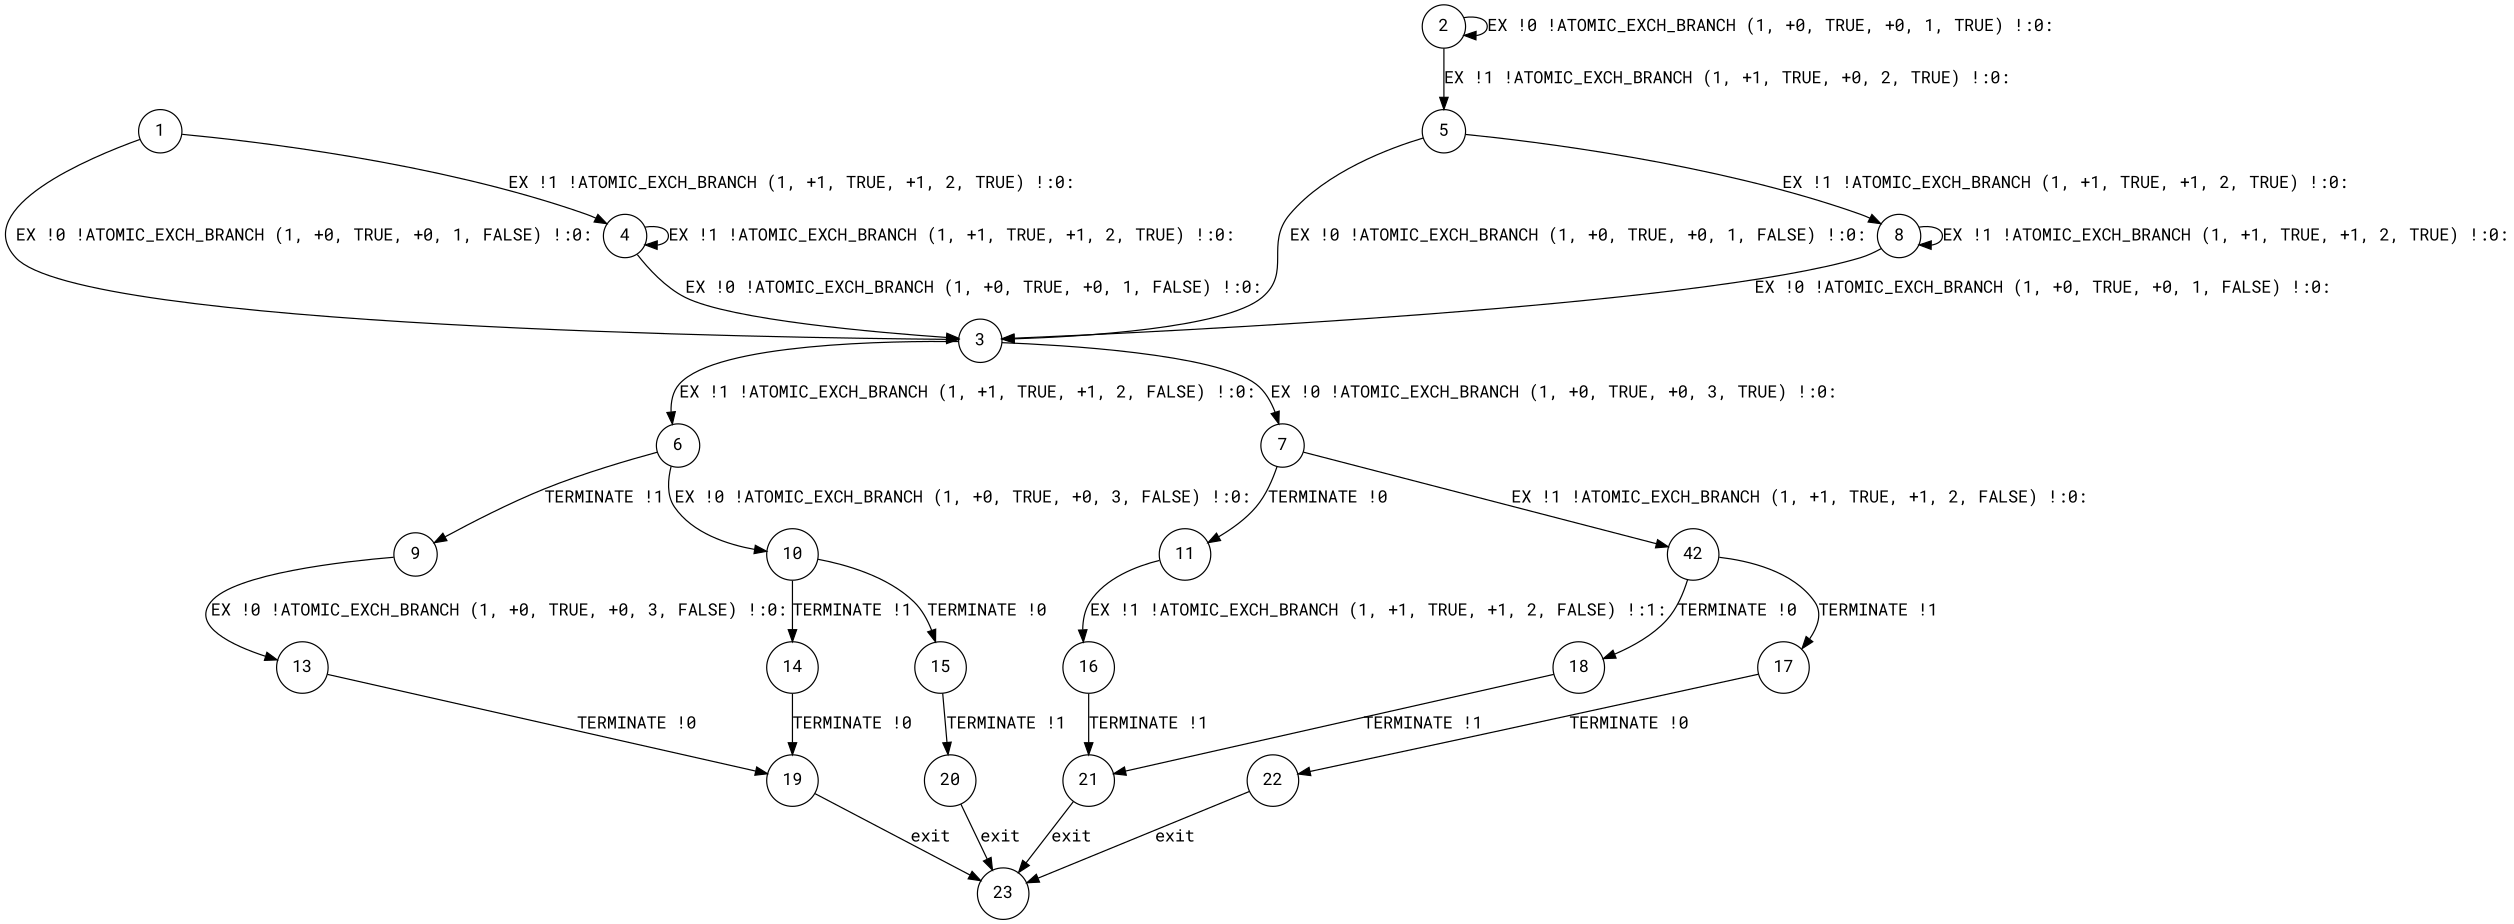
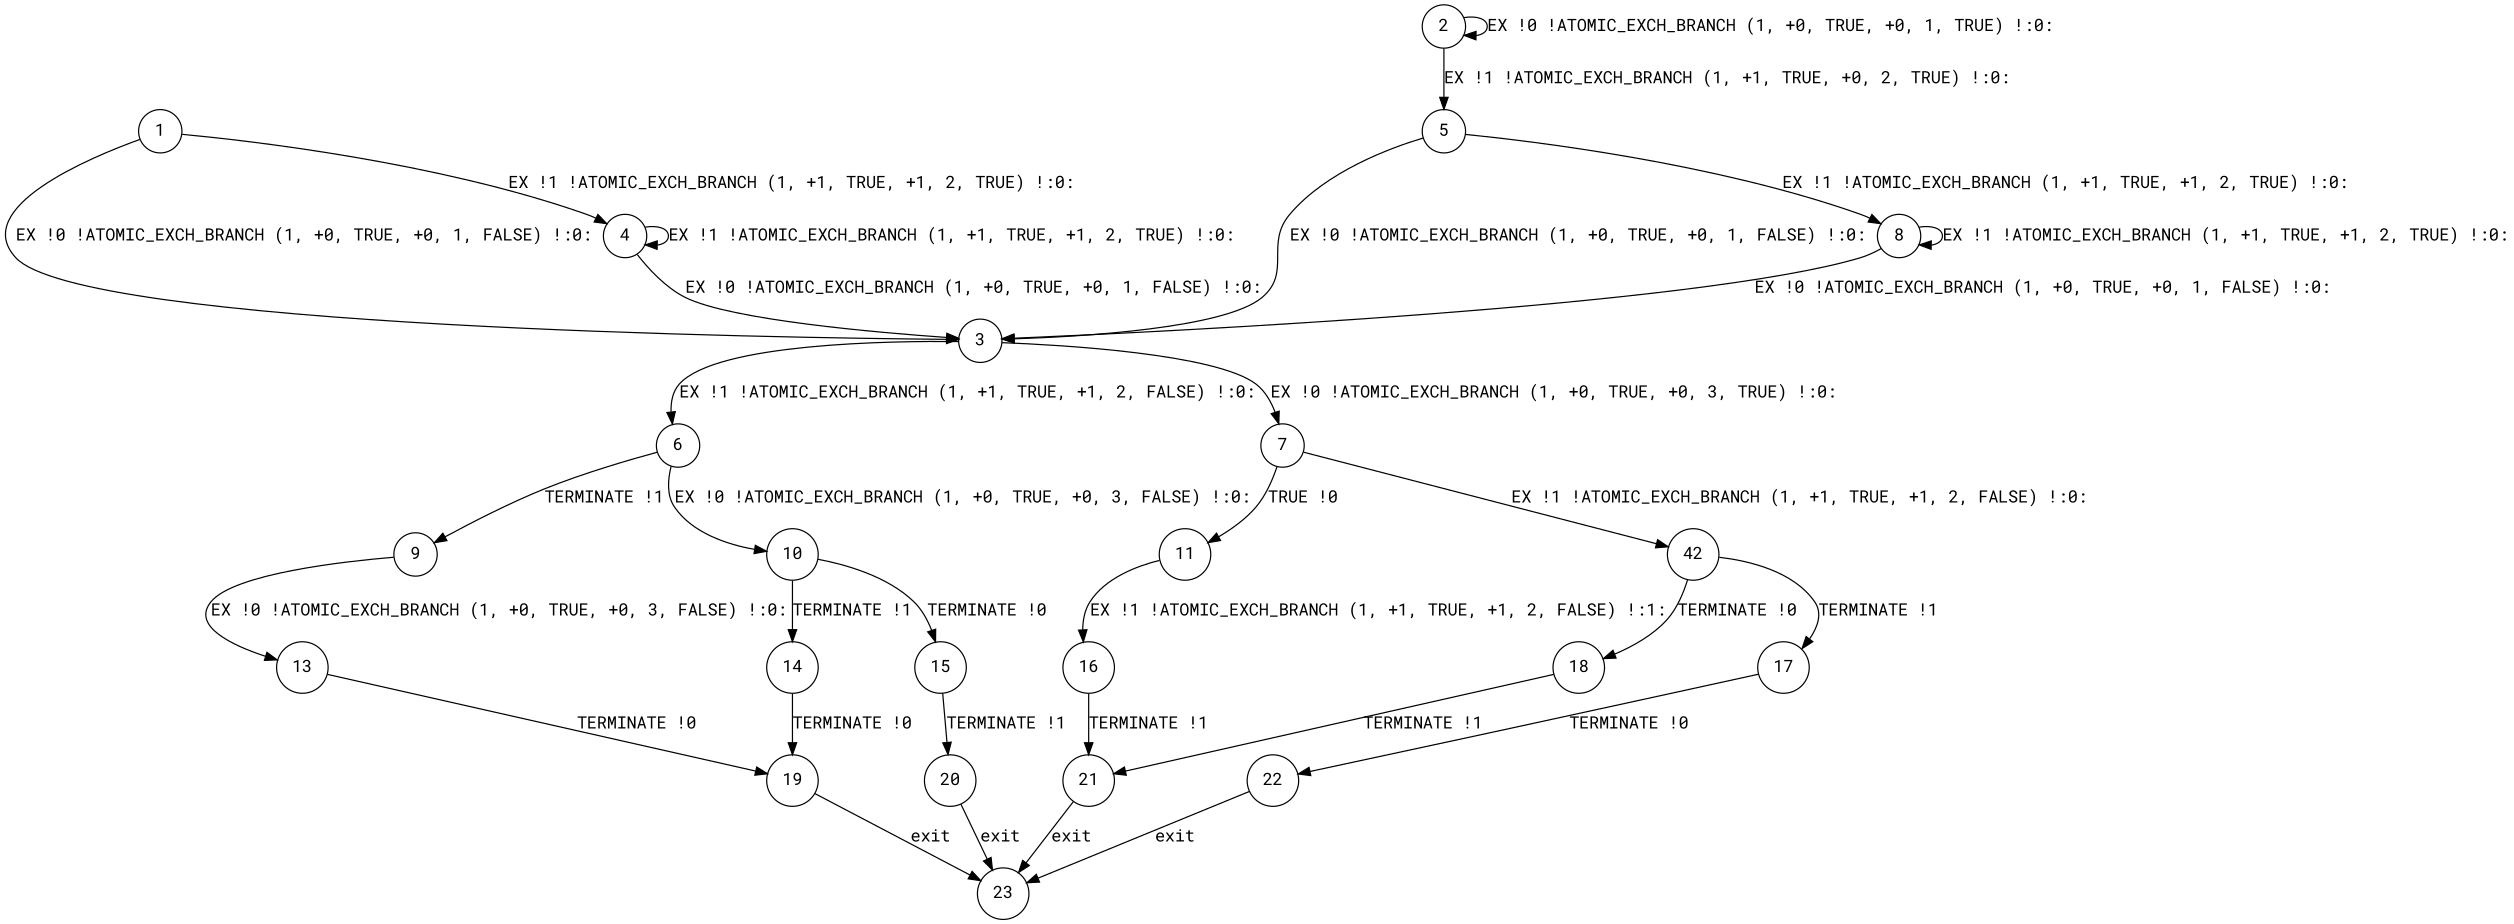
(1328, 498) -> (1303, 498)
